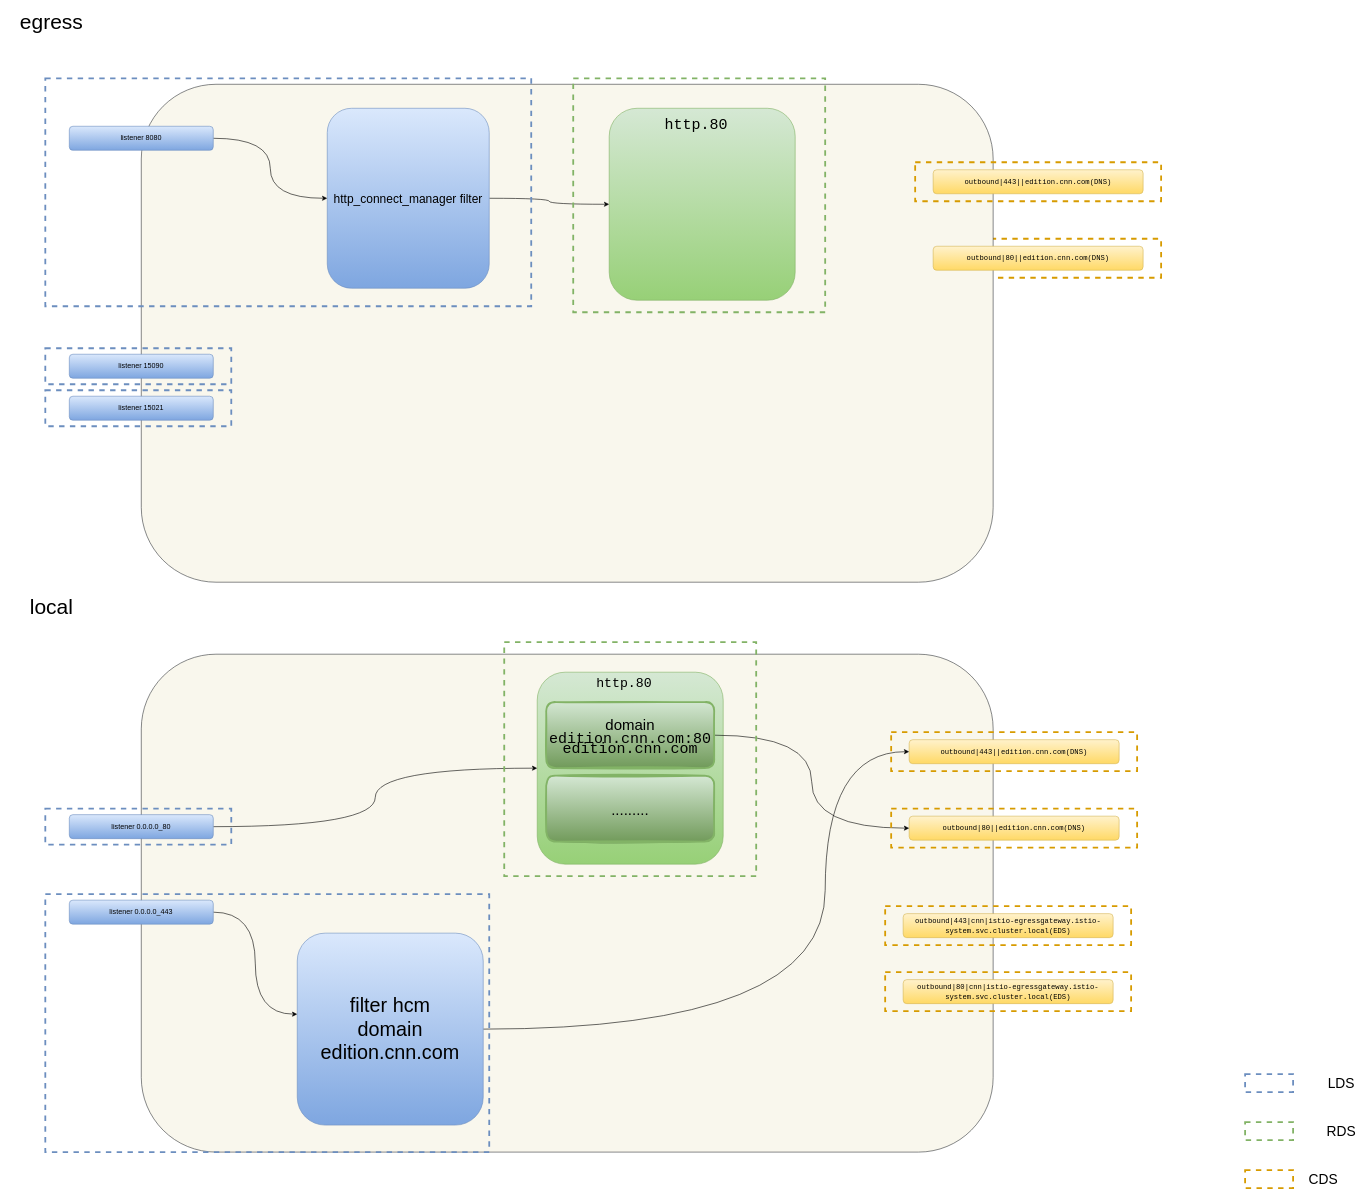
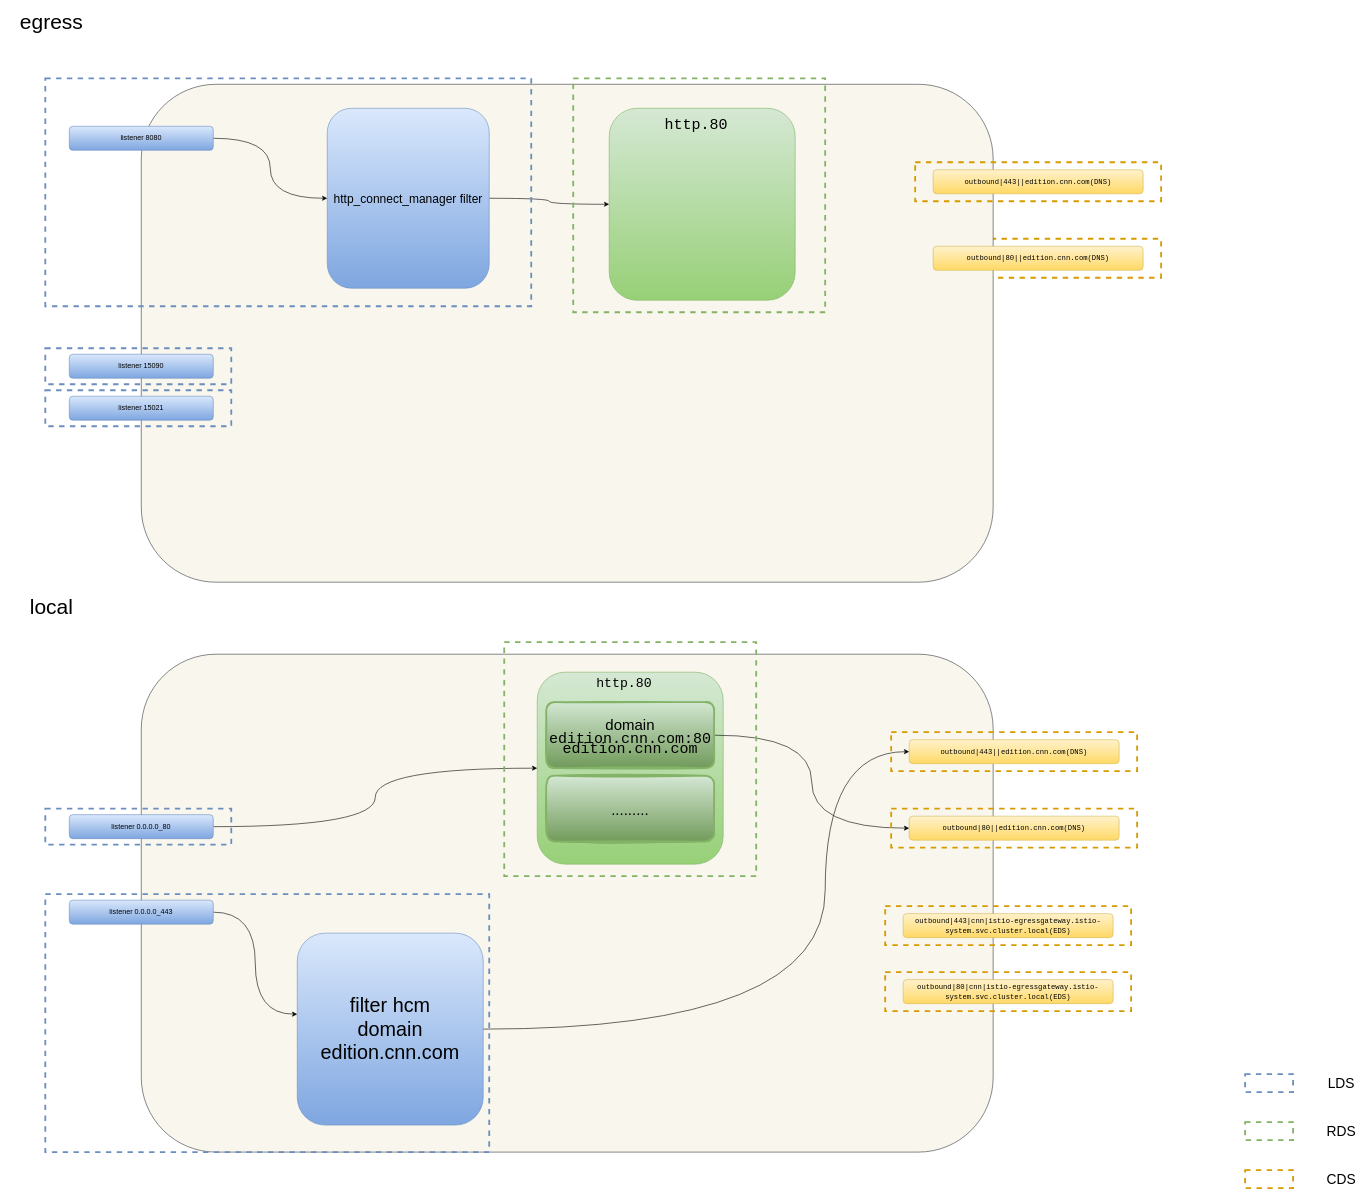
(1323, 1179) -> (1341, 1179)
